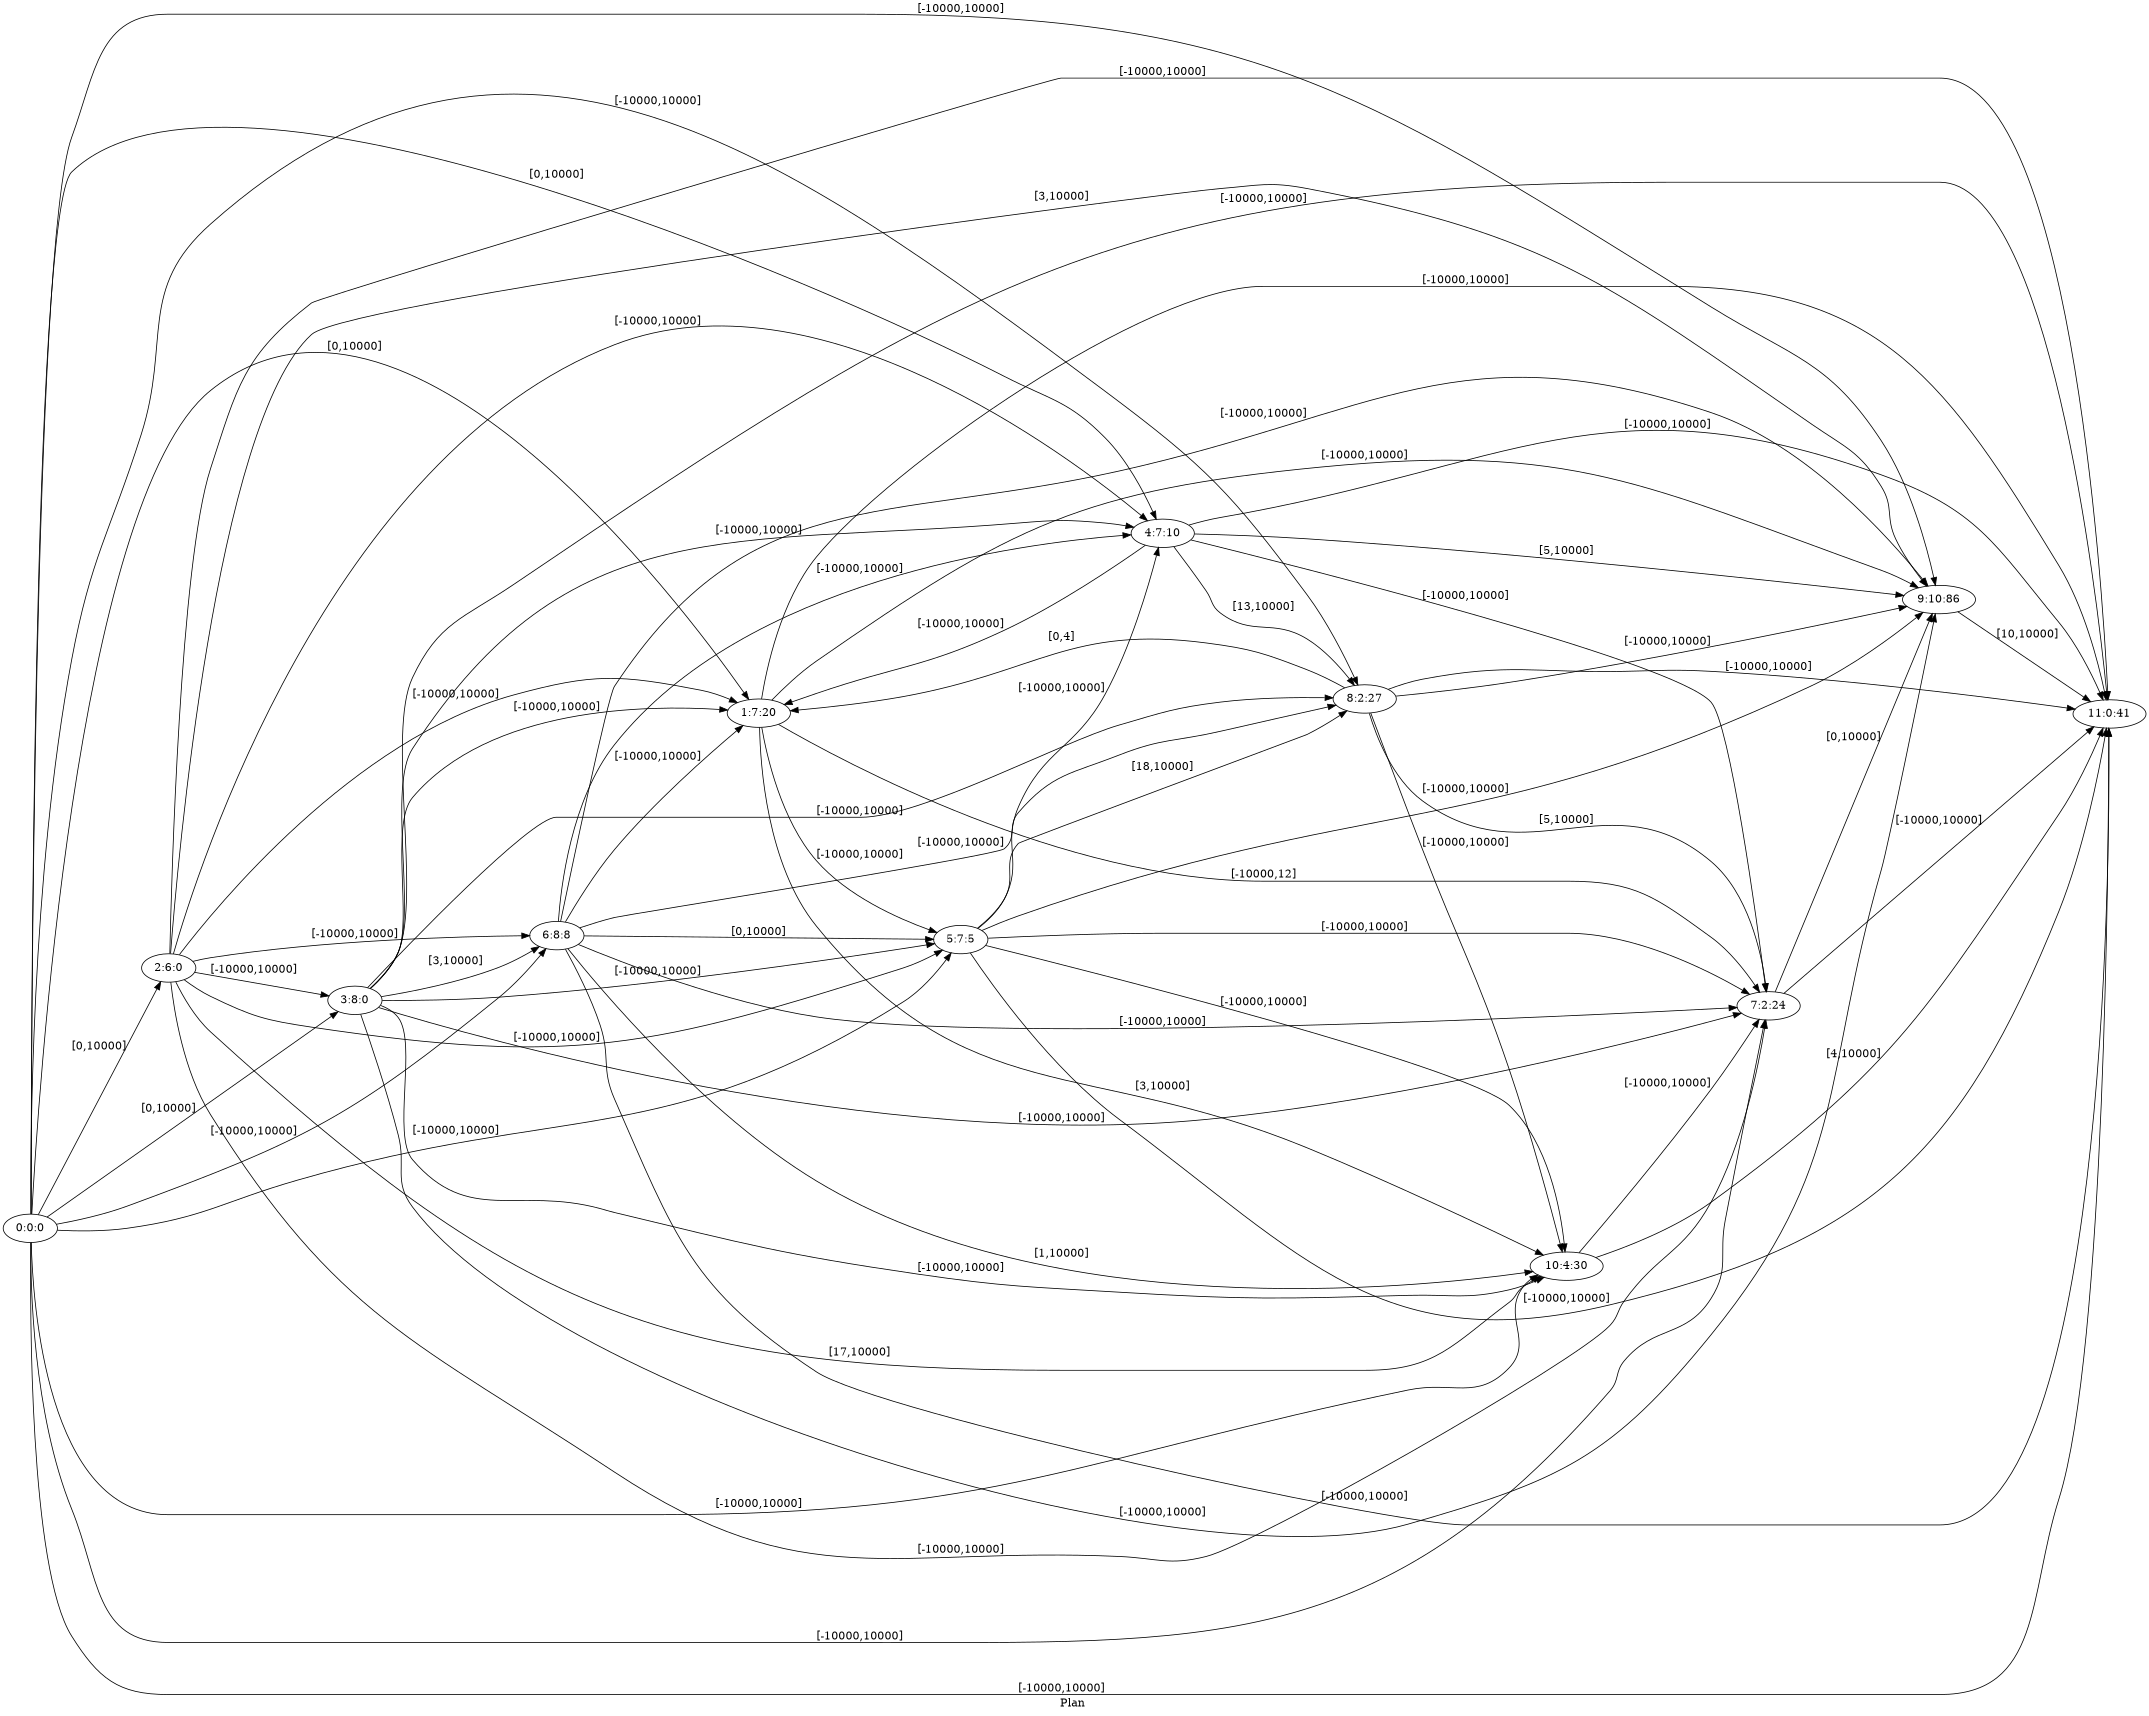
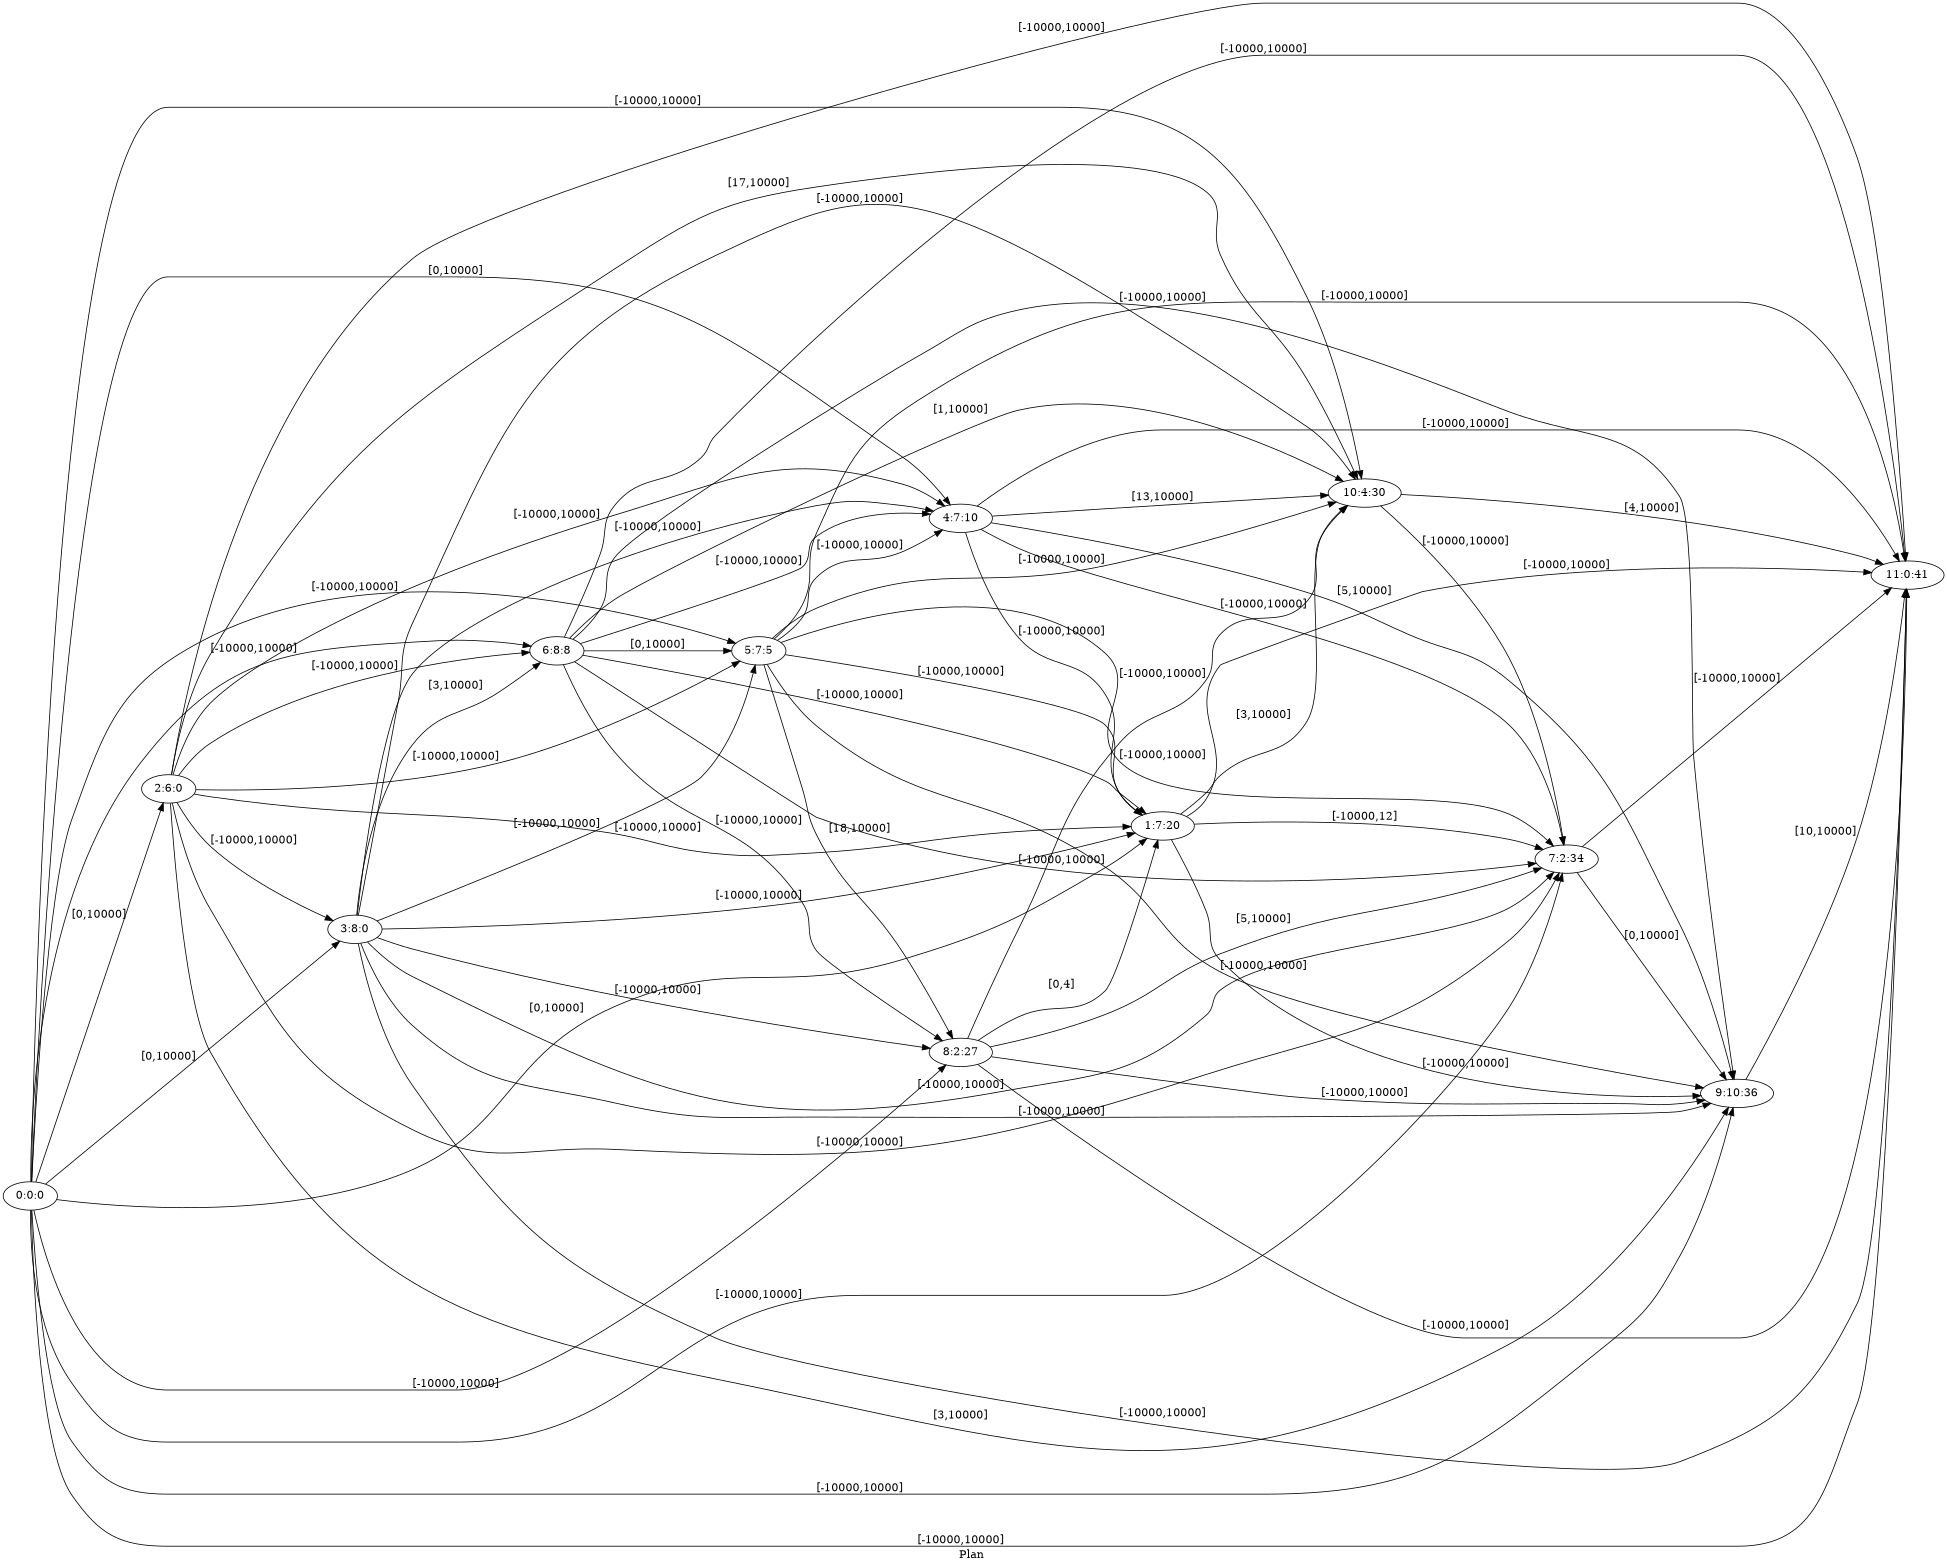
(1939, 600) -> (1737, 1093)
(1252, 626) -> (1156, 506)
(813, 856) -> (994, 692)
(1769, 1006) -> (1567, 859)
